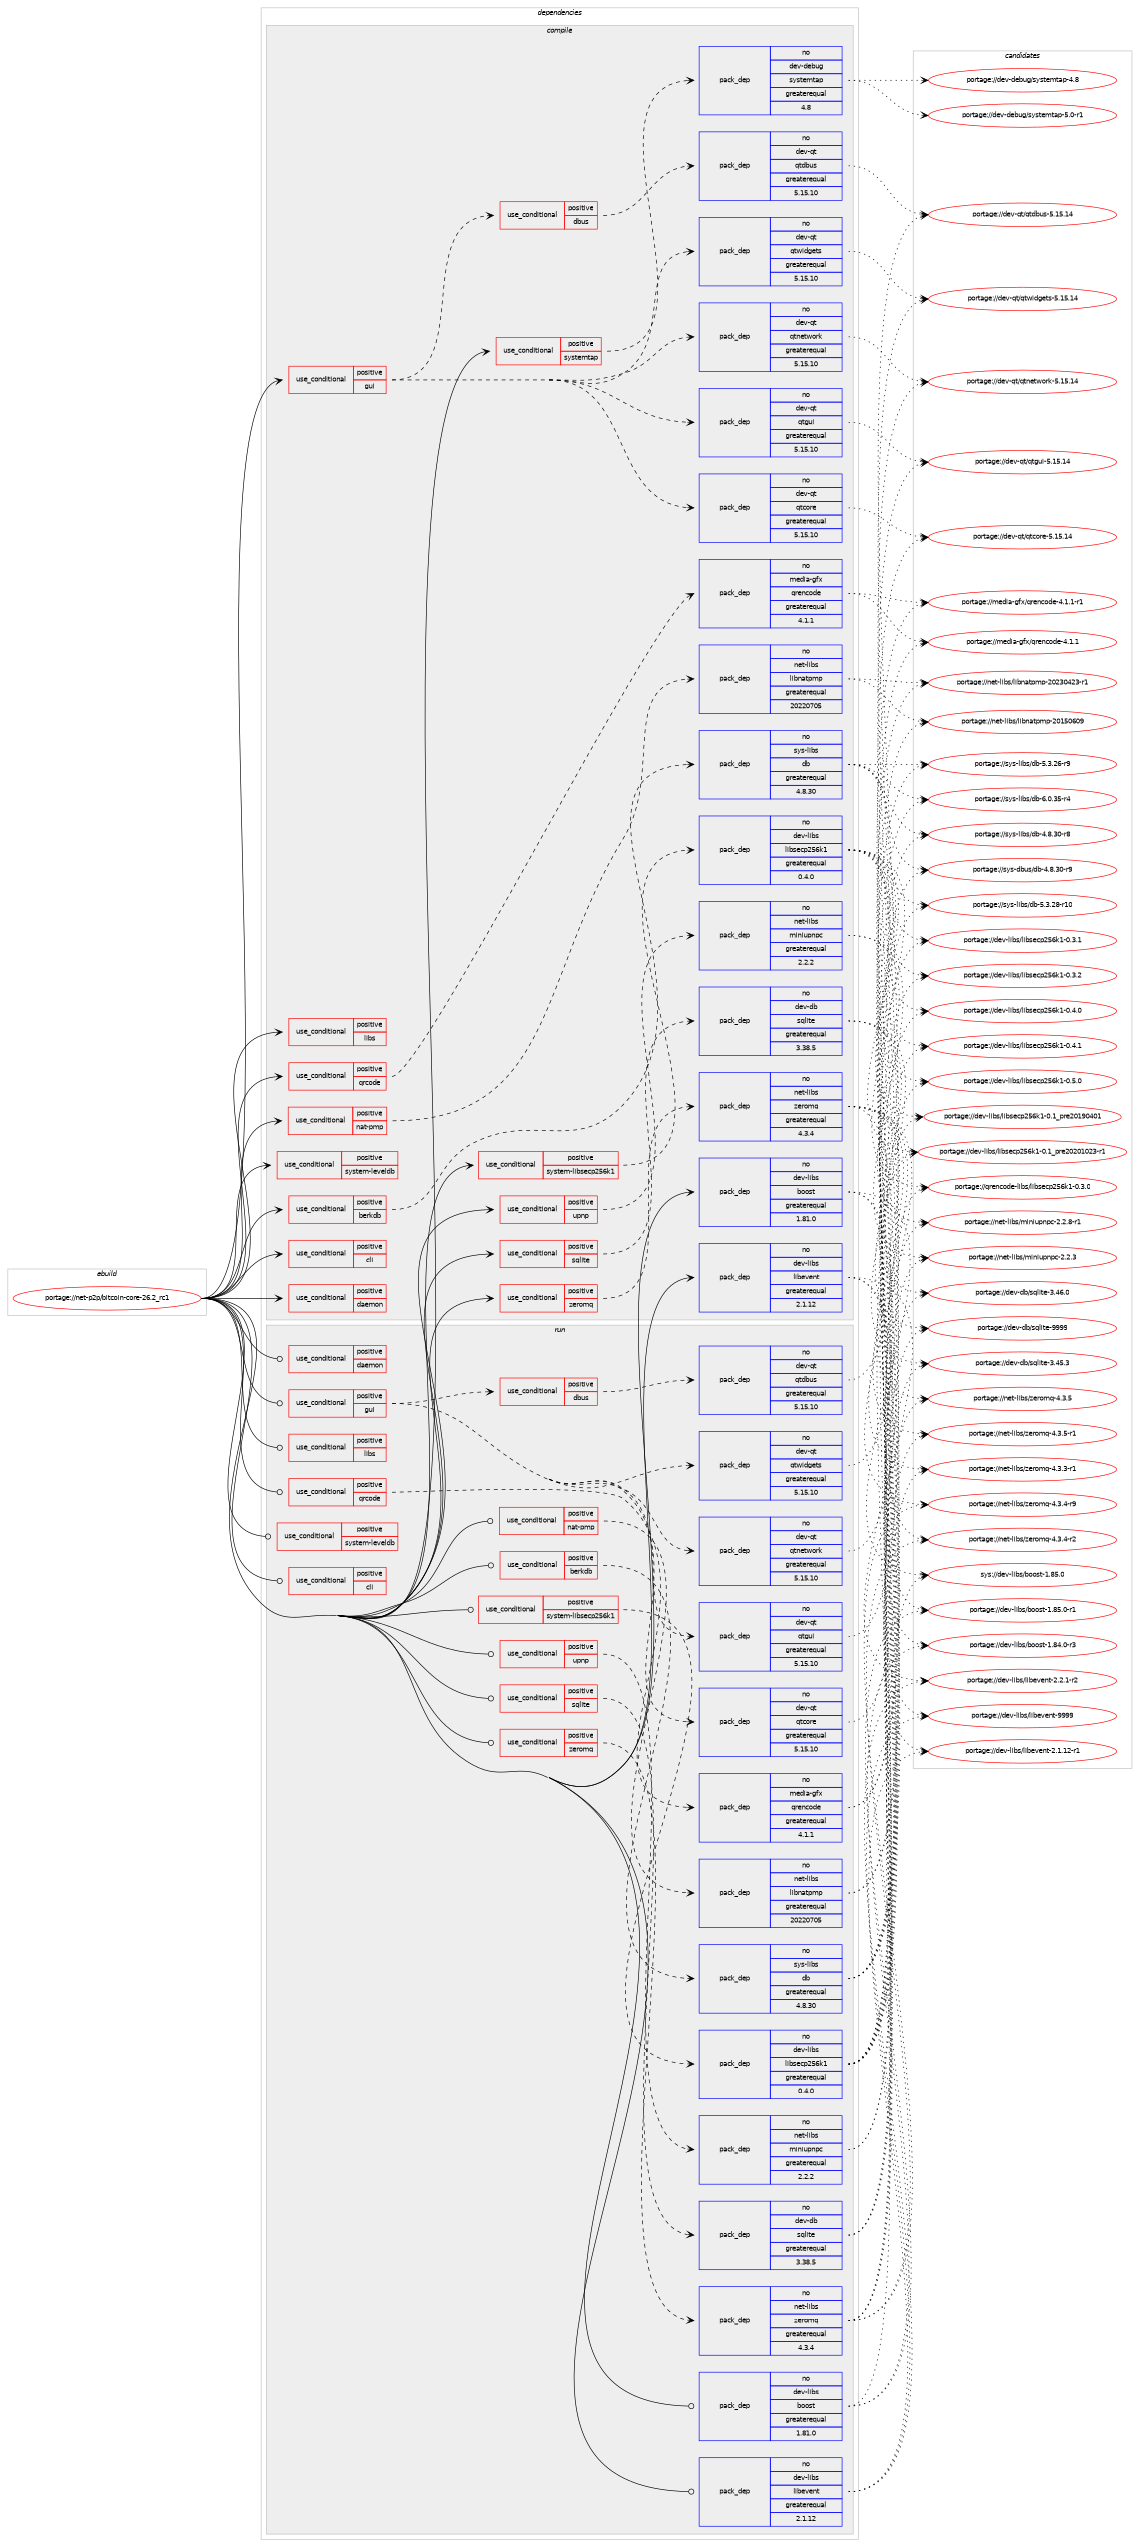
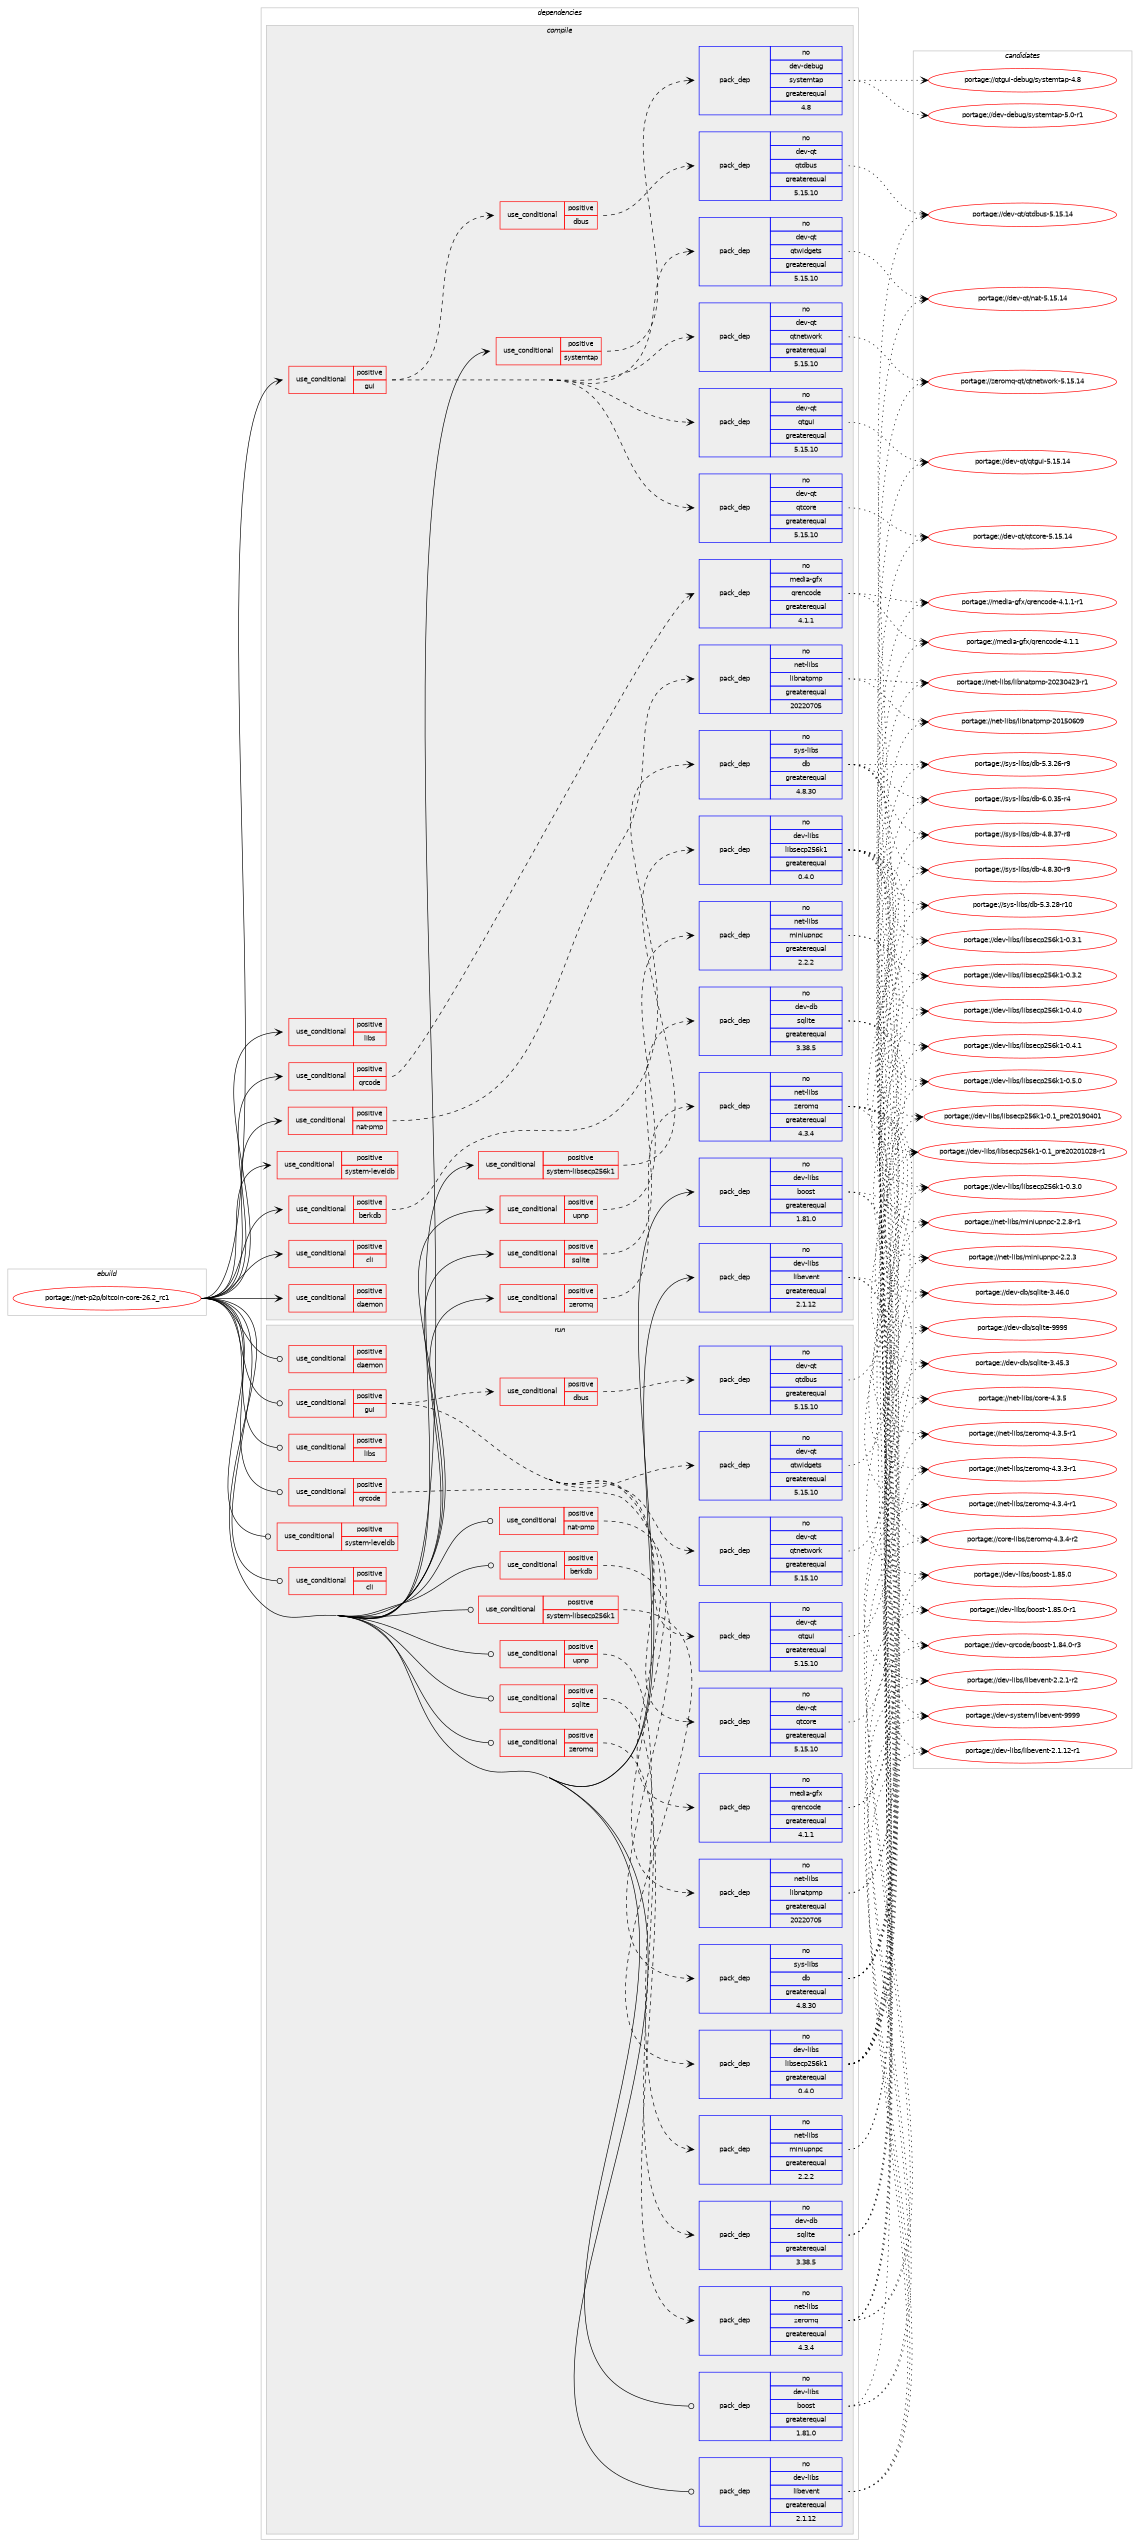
(1023, 80) -> (1023, 80)
(1023, 299) -> (1023, 299)
(1023, 382) -> (1023, 382)
(1023, 835) -> (1023, 835)
(1023, 870) -> (1023, 870)
(1023, 1152) -> (1023, 1152)
(1023, 1187) -> (1023, 1187)
(1023, 1399) -> (1023, 1399)
(1023, 1505) -> (1023, 1505)
(1023, 1540) -> (1023, 1540)
(1023, 1575) -> (1023, 1575)
(1023, 1646) -> (1023, 1646)
(1023, 1716) -> (1023, 1716)
